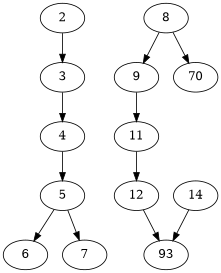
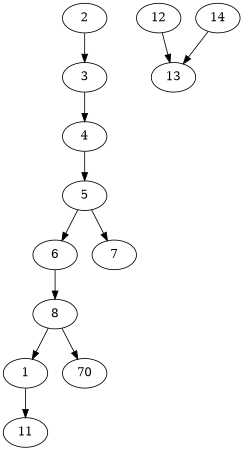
(136, 77) -> (25, 373)
(136, 162) -> none
(166, 255) -> (173, 77)
none -> (55, 280)
